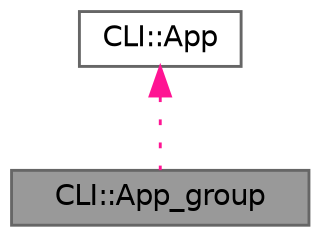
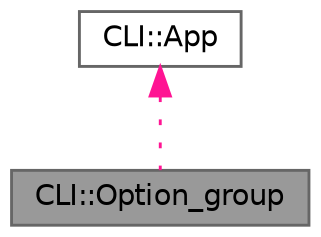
(160, 198) -> (160, 198)
